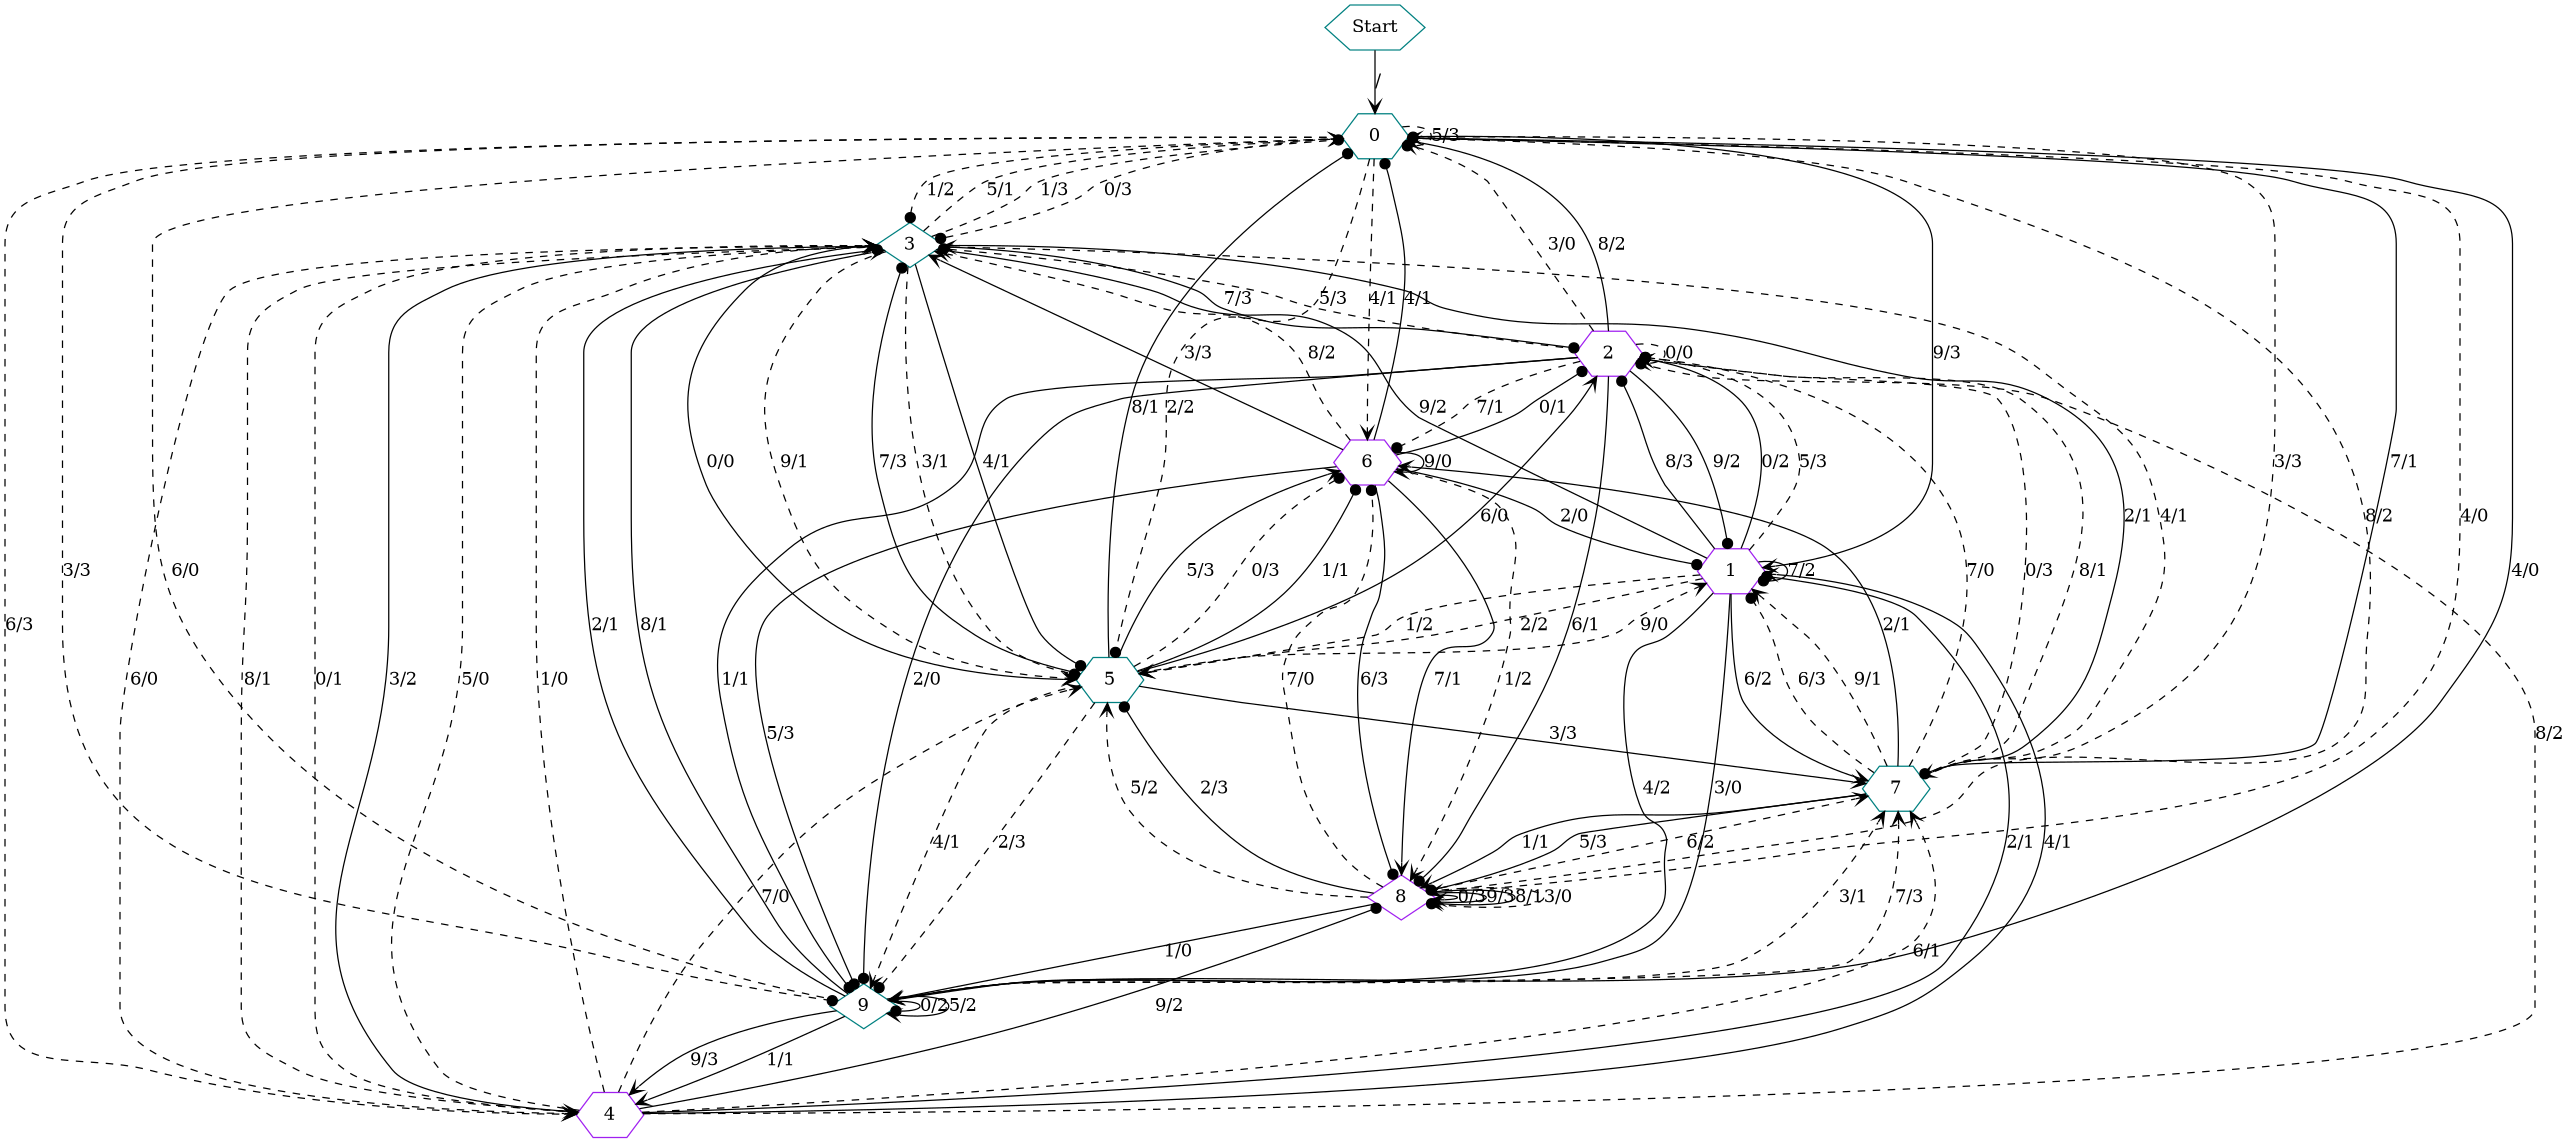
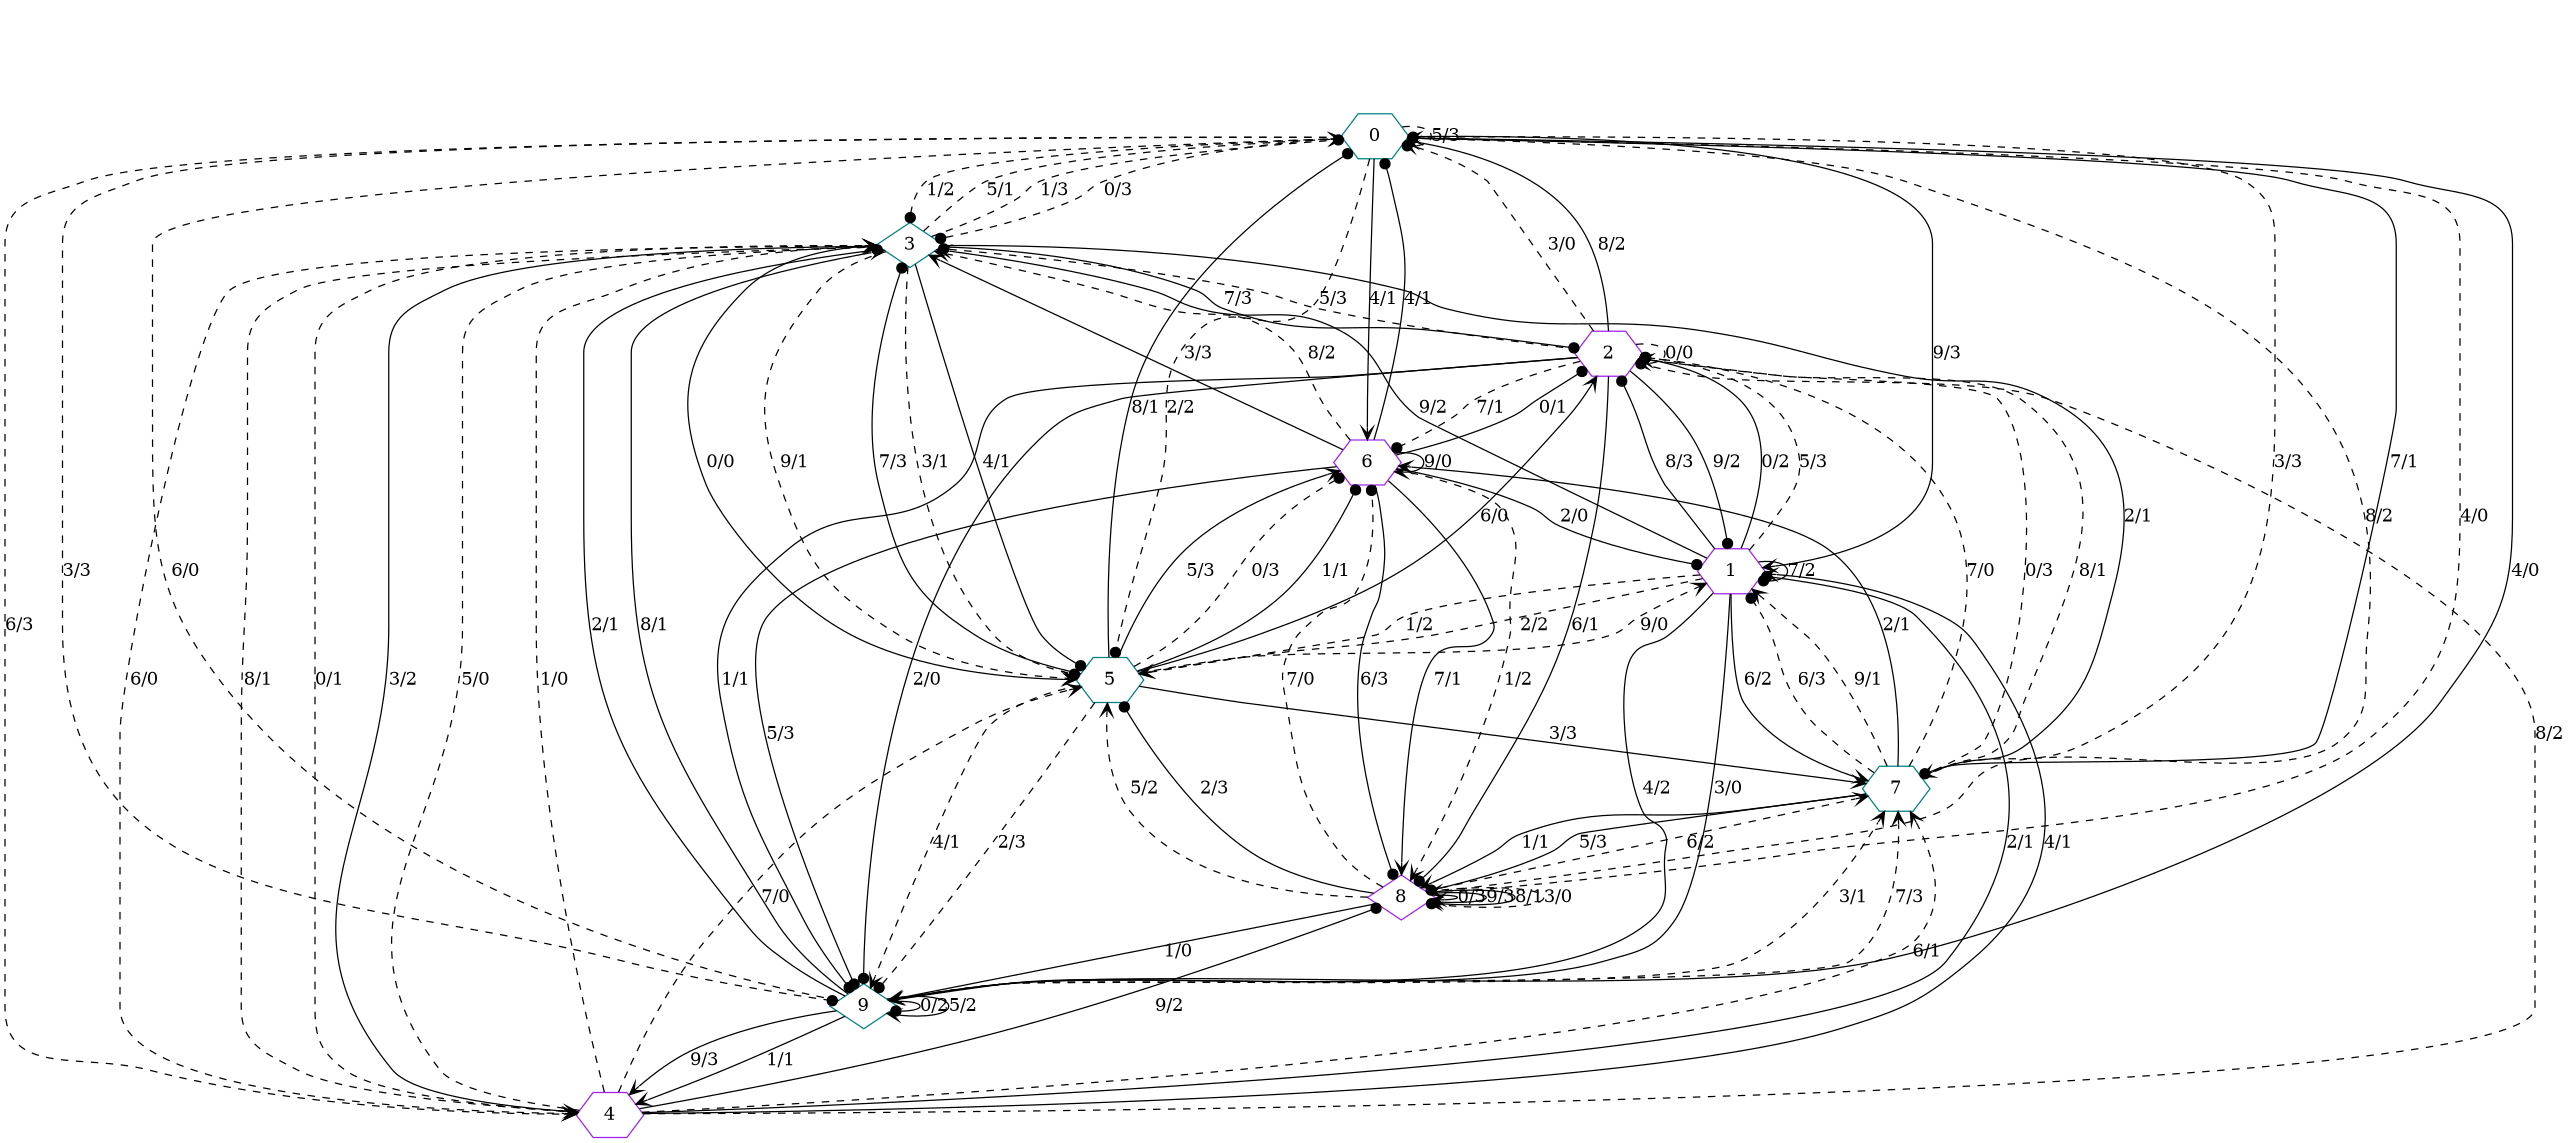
(1375, 28) -> none
(1370, 293) -> (1370, 293)
(1802, 300) -> none
